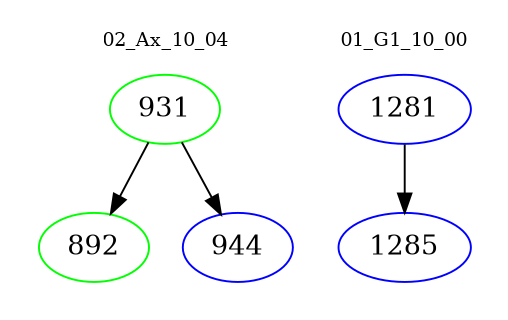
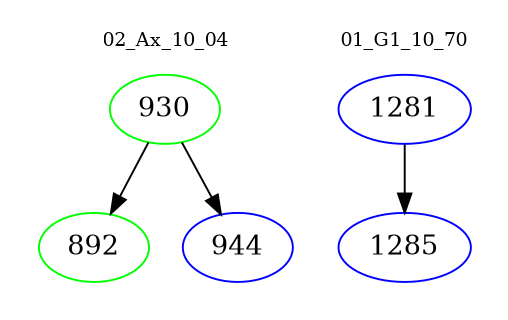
(405, 41) -> (405, 41)
(165, 109) -> (165, 109)
